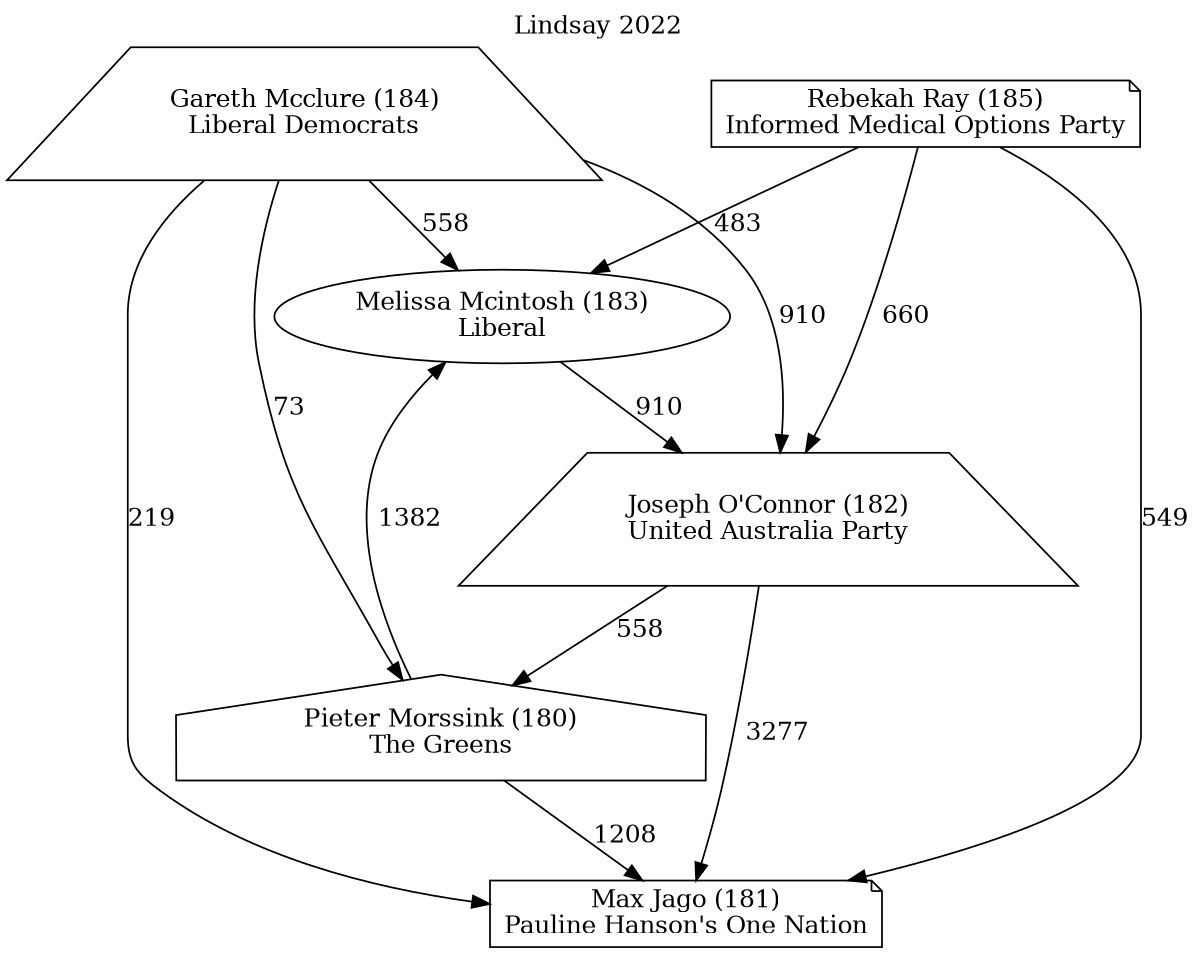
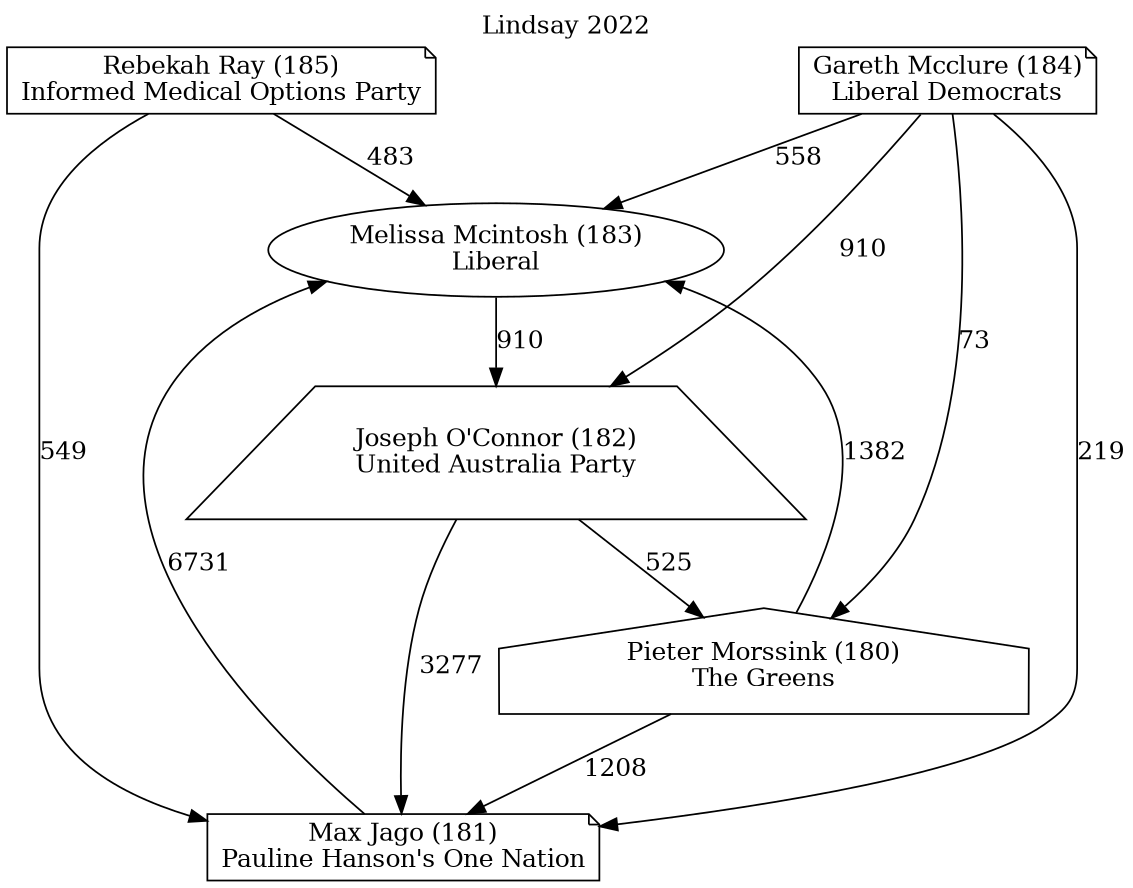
(304, 114) -> (948, 80)
(874, 295) -> none
none -> (158, 547)
(640, 630) -> (669, 564)
